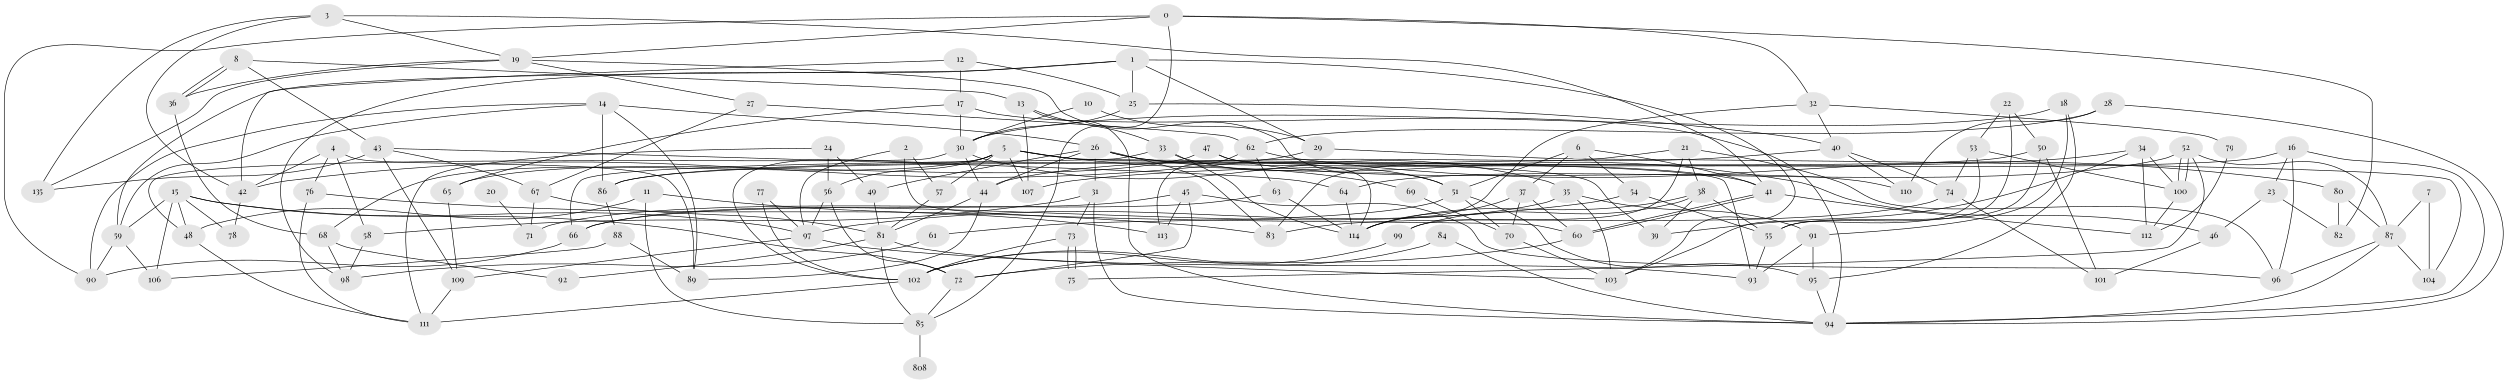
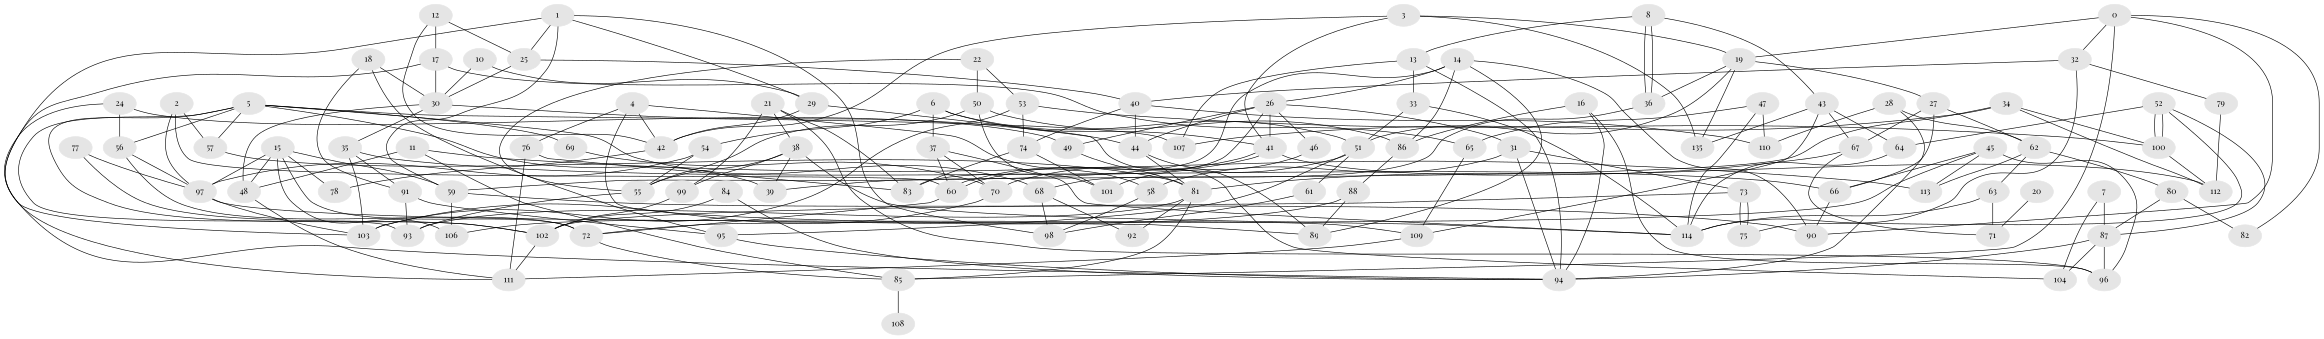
(841, 164) -> (1909, 167)
(2271, 192) -> none
(920, 368) -> (898, 324)
